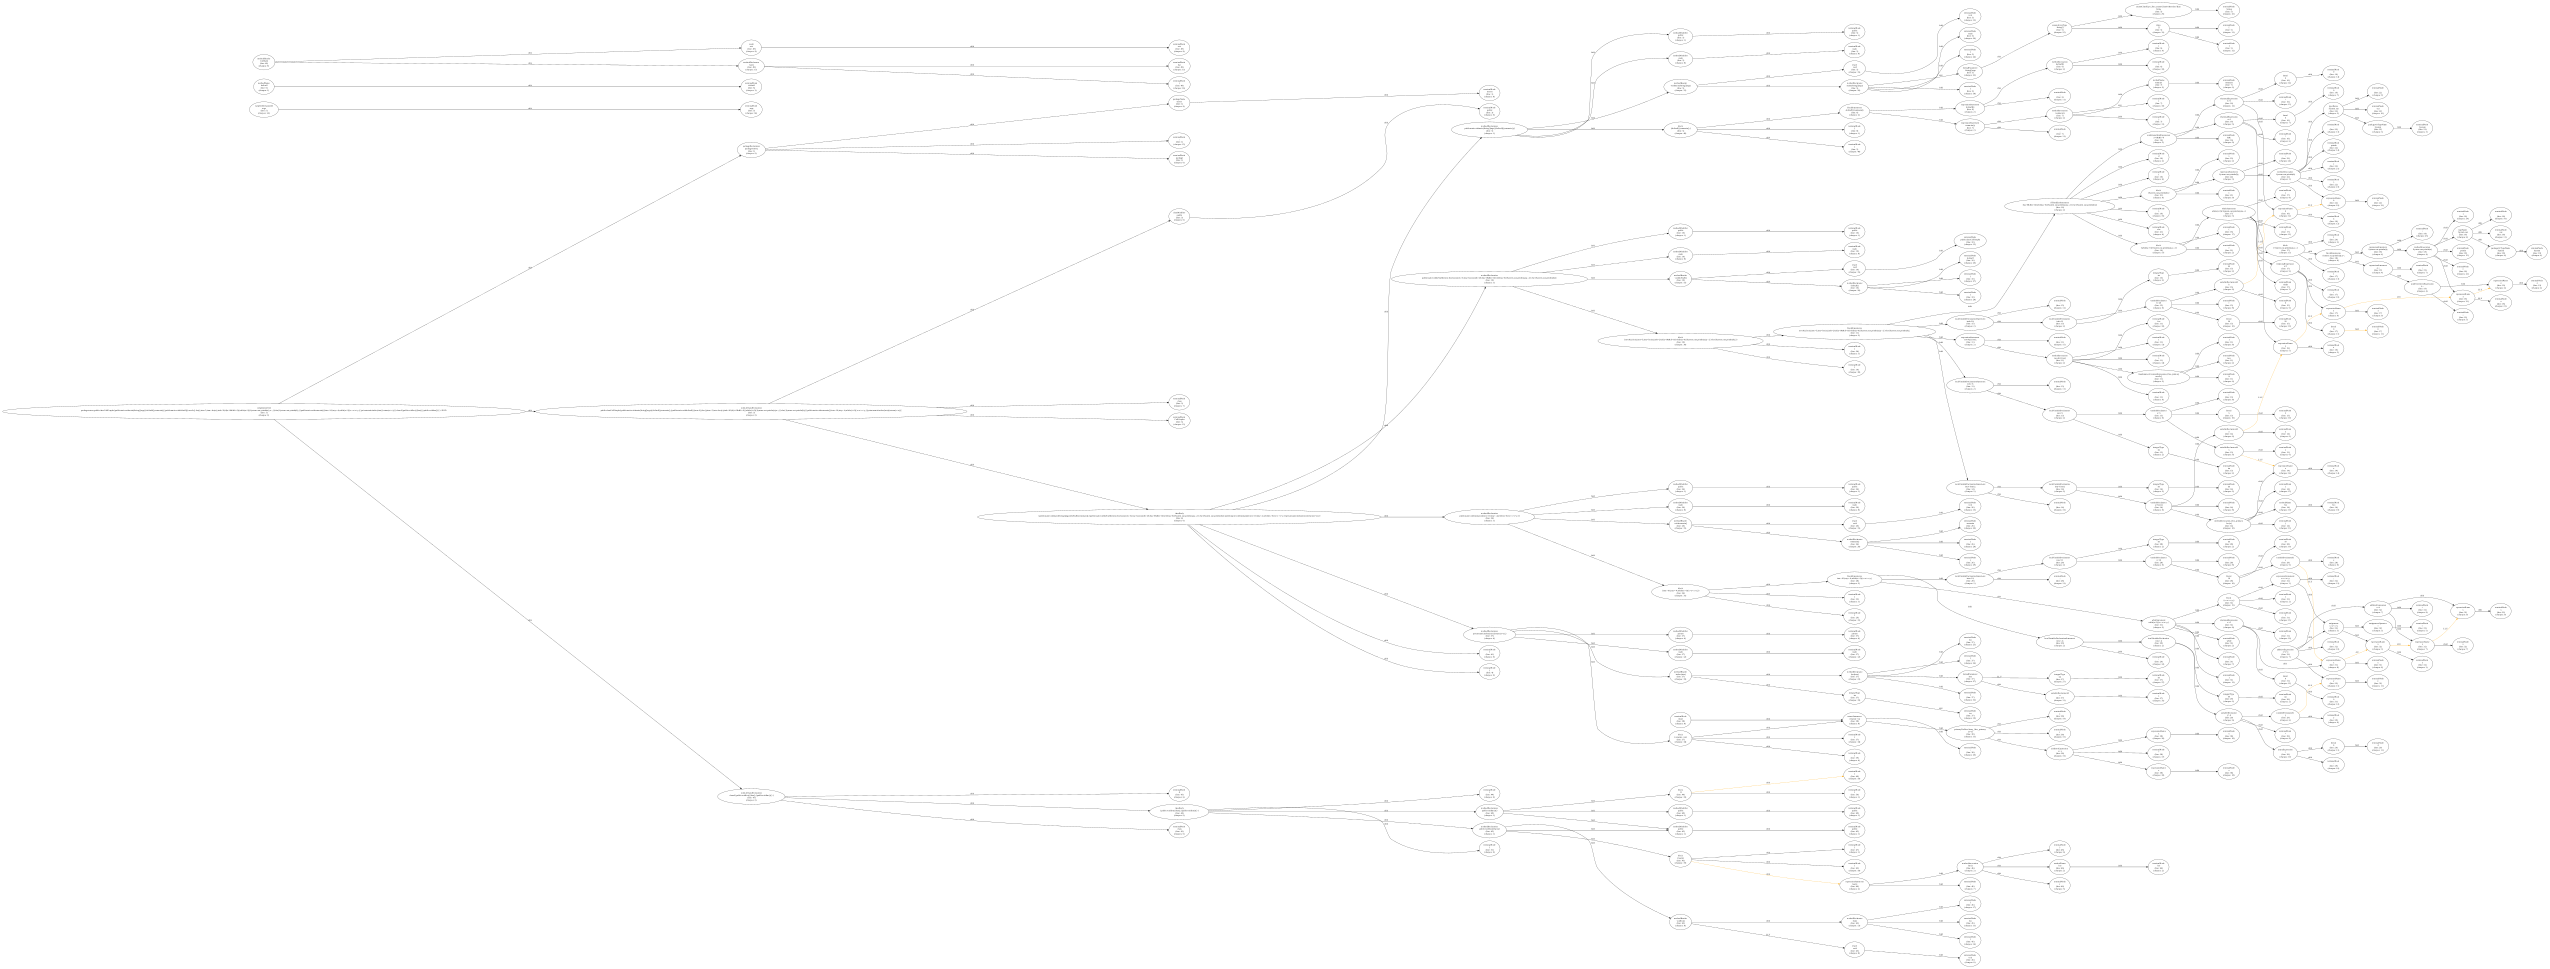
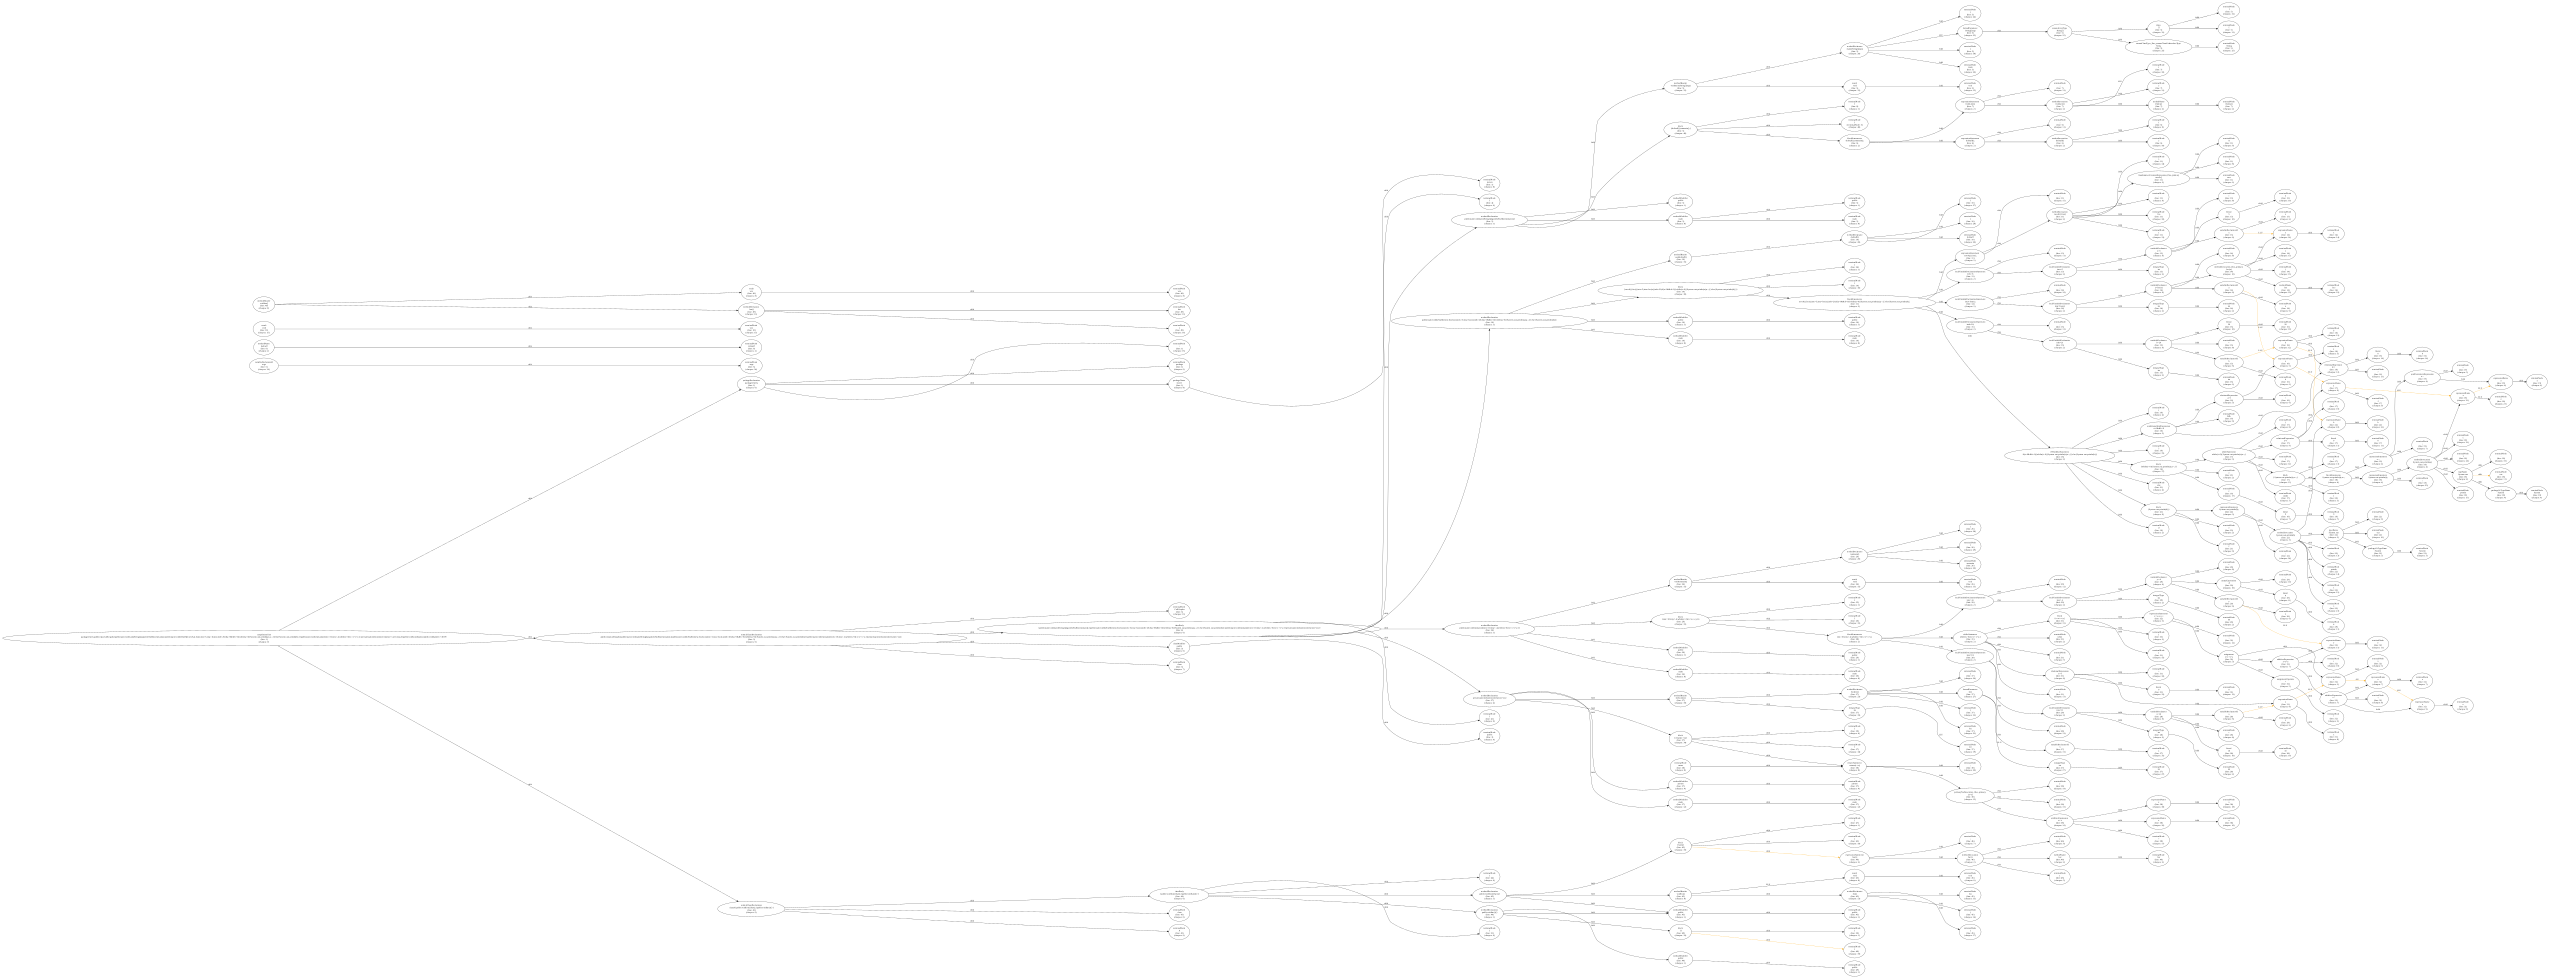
(1768, 34) -> (1768, 211)
(2259, 120) -> (2257, 502)
(1855, 148) -> (1855, 124)
(2263, 154) -> (2313, 349)
(2481, 233) -> (2481, 476)
(1970, 241) -> (751, 329)
(1767, 274) -> none
(2355, 330) -> (2355, 442)
(2229, 469) -> none
(2257, 571) -> (2192, 715)
(2310, 640) -> (2255, 660)
